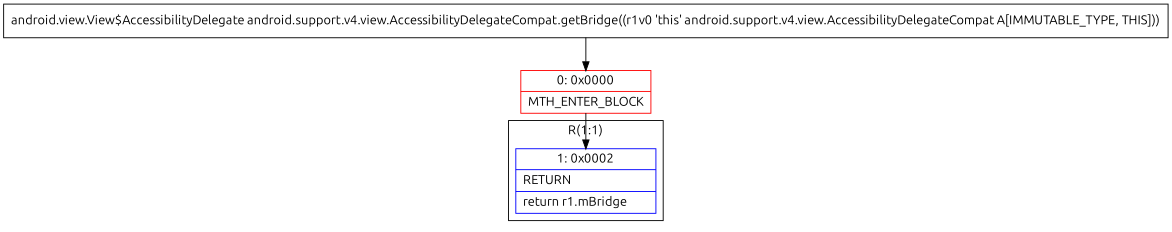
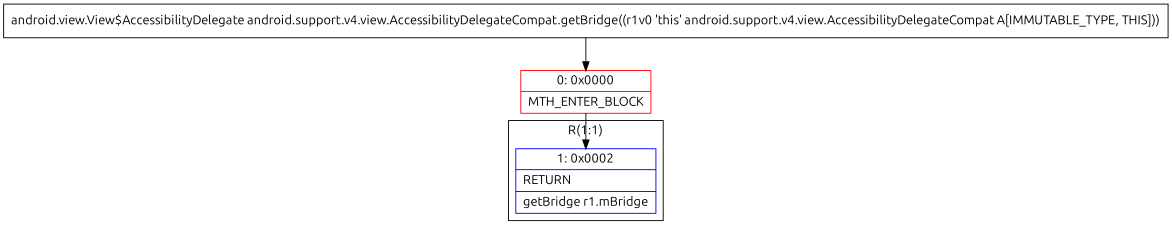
(575, 202) -> (586, 202)
